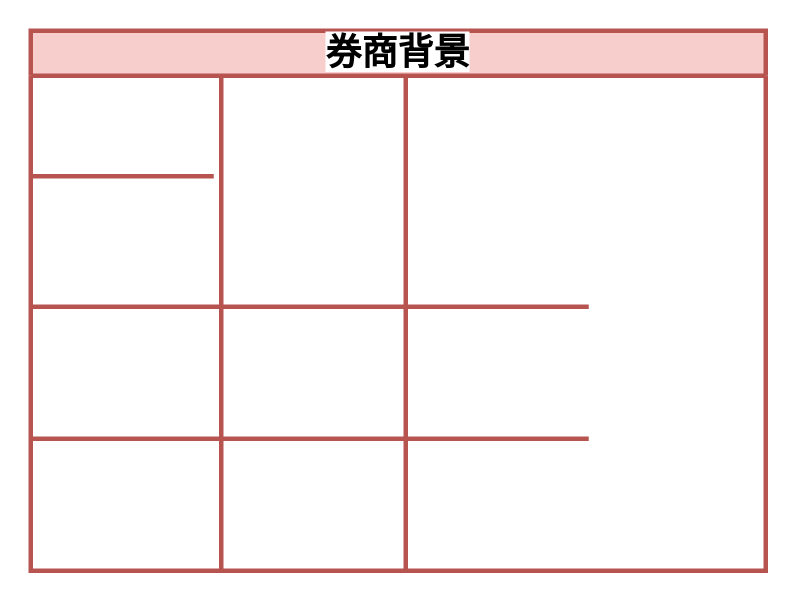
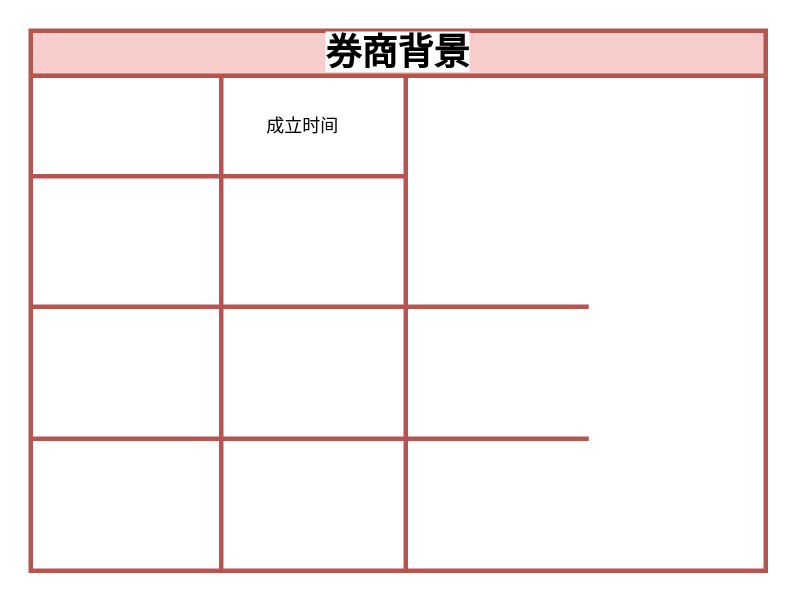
none -> (303, 126)
